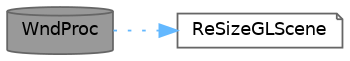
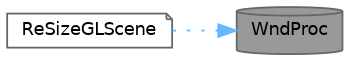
(136, 31) -> (195, 31)
